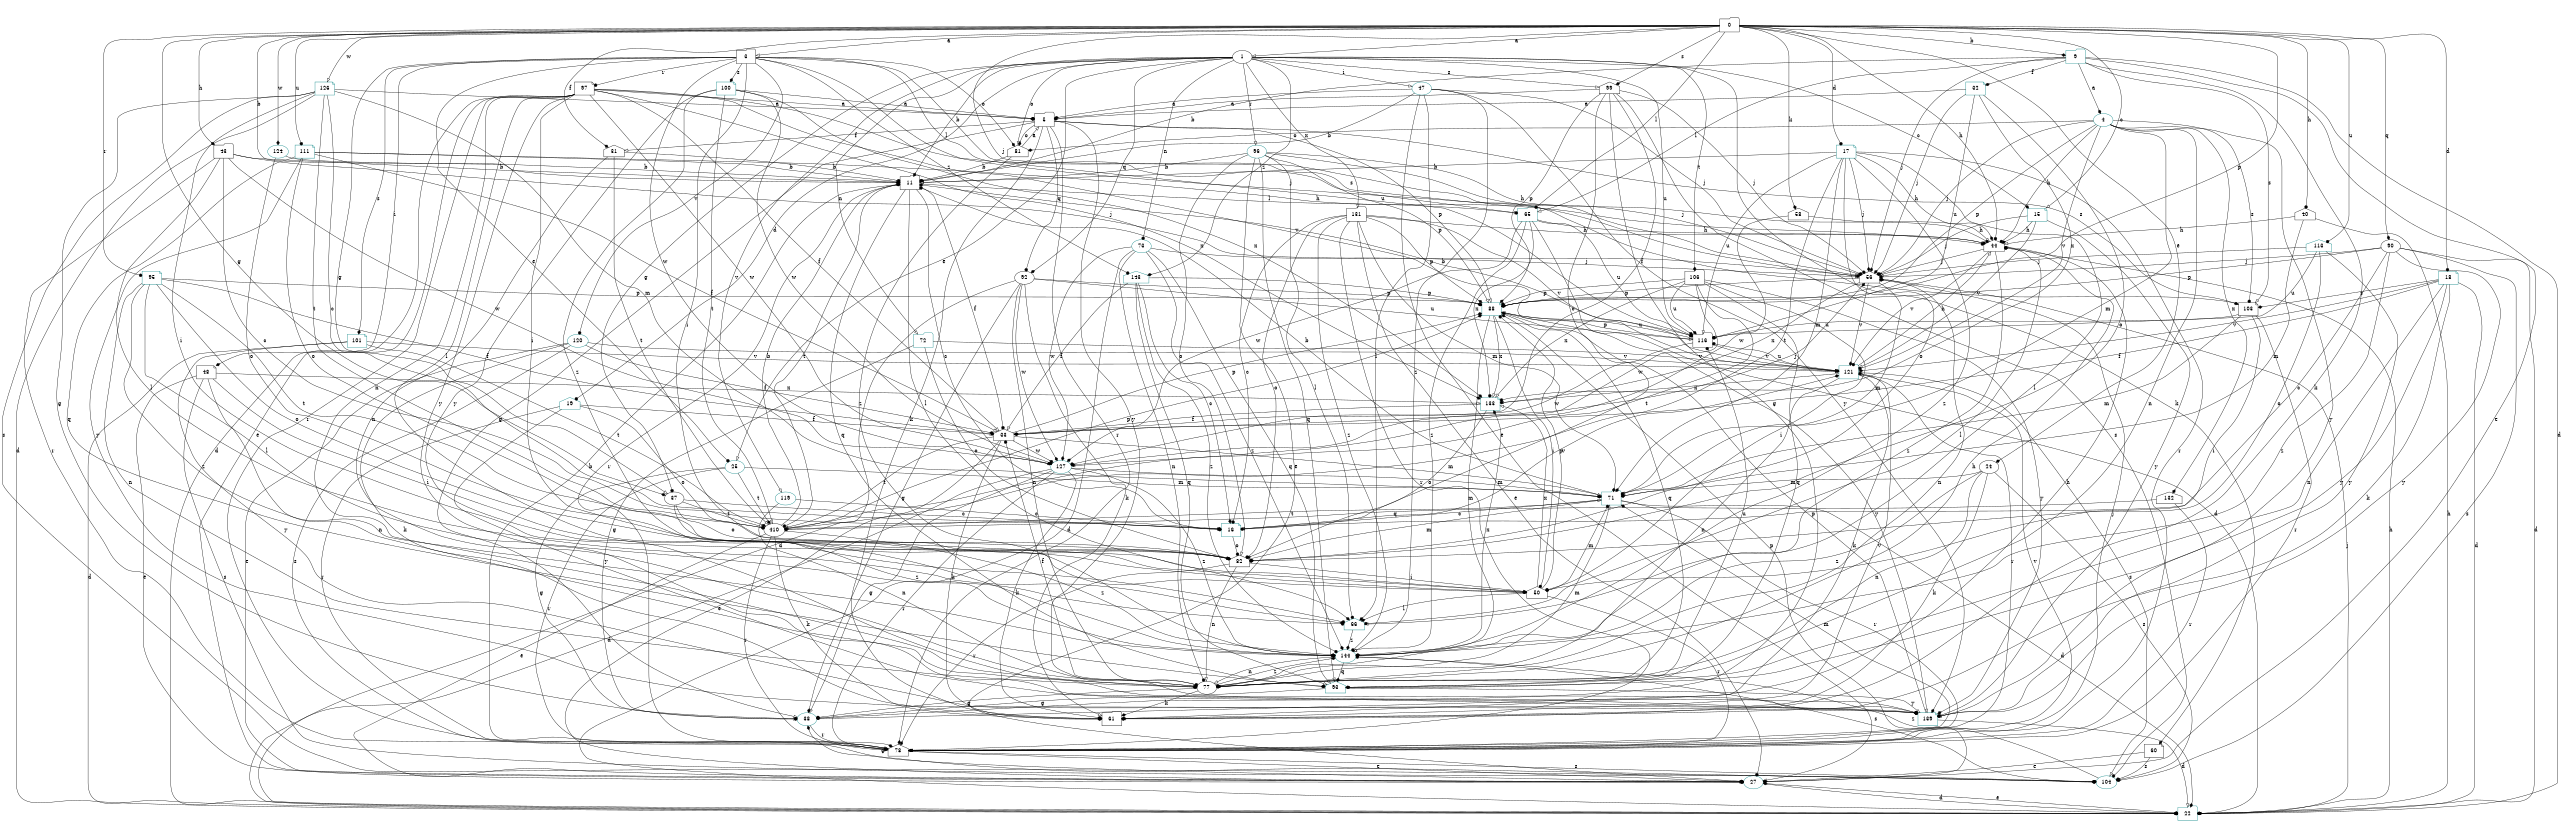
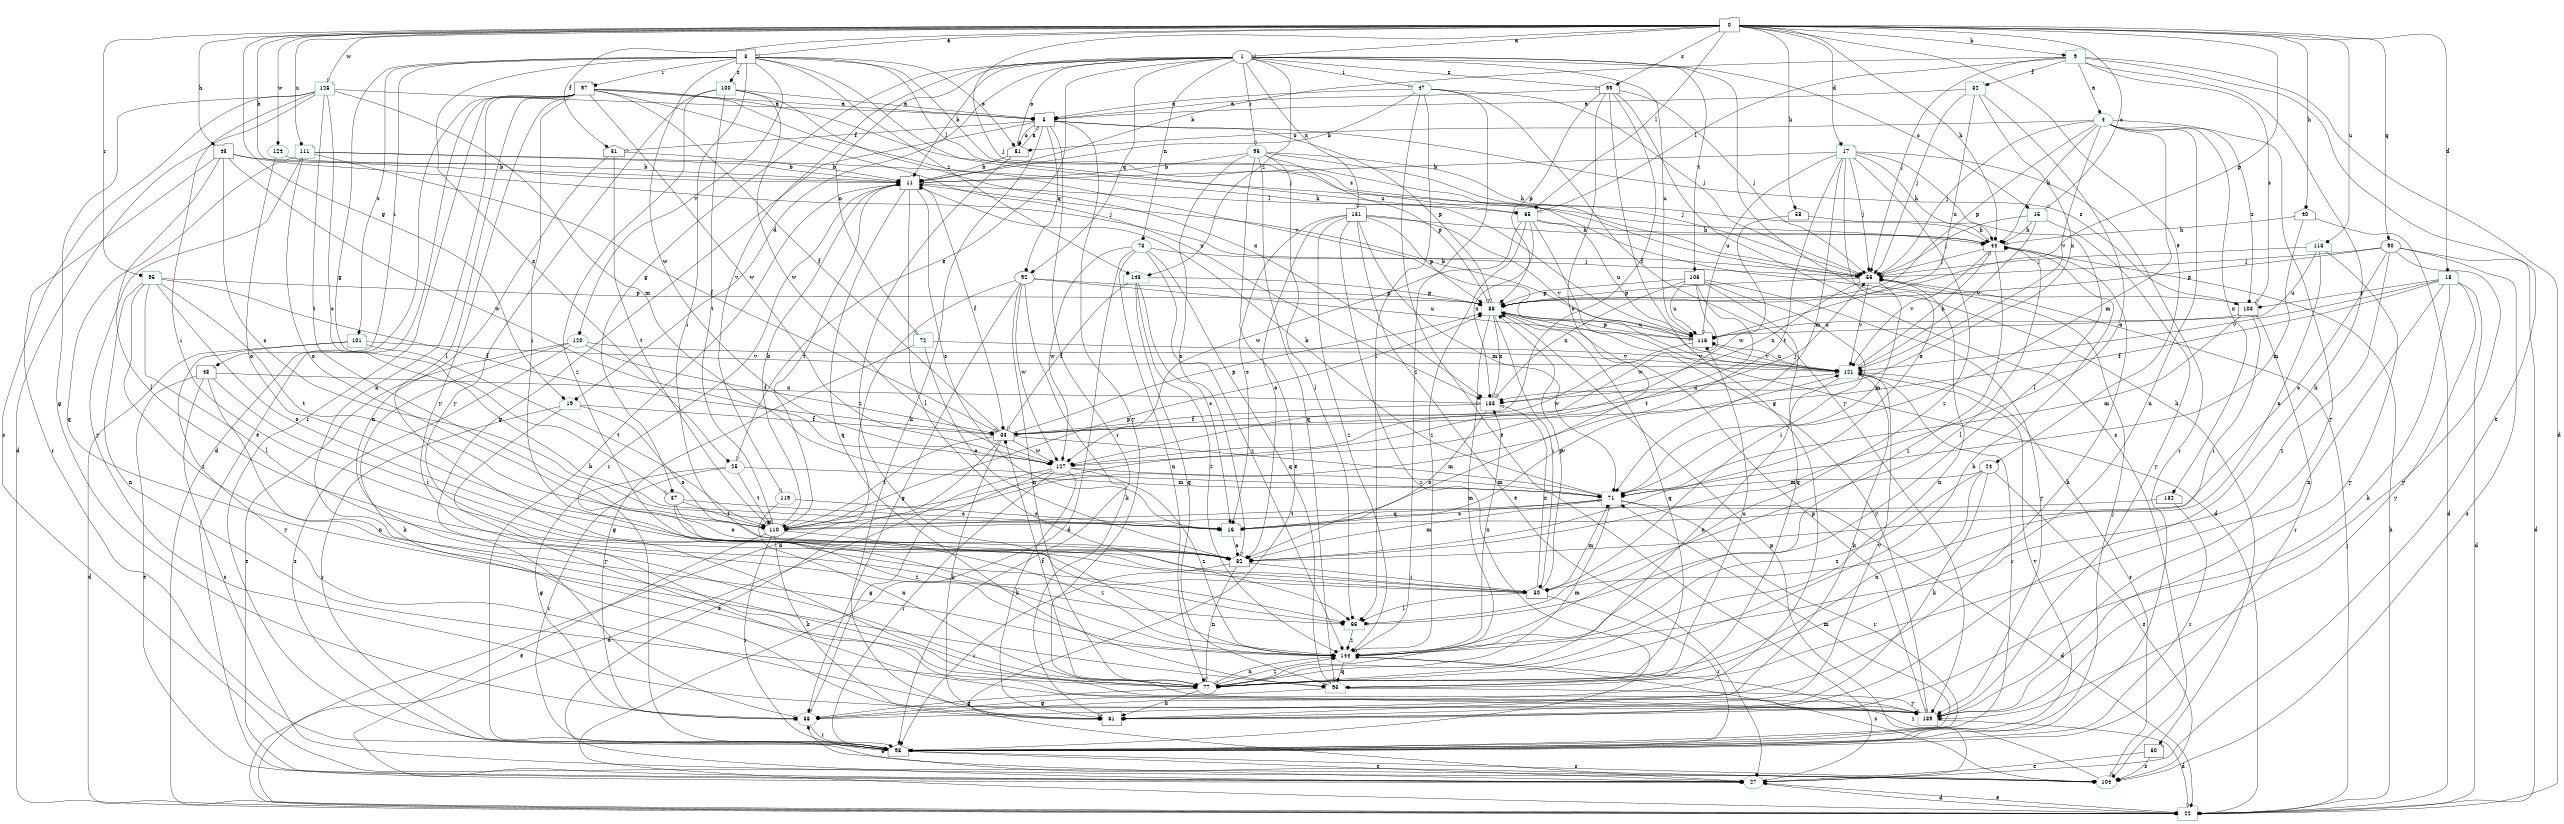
(231, 37) -> (244, 66)
(2449, 514) -> (2449, 514)
(774, 530) -> (774, 530)
(1969, 622) -> (2289, 584)
(898, 751) -> (898, 751)
